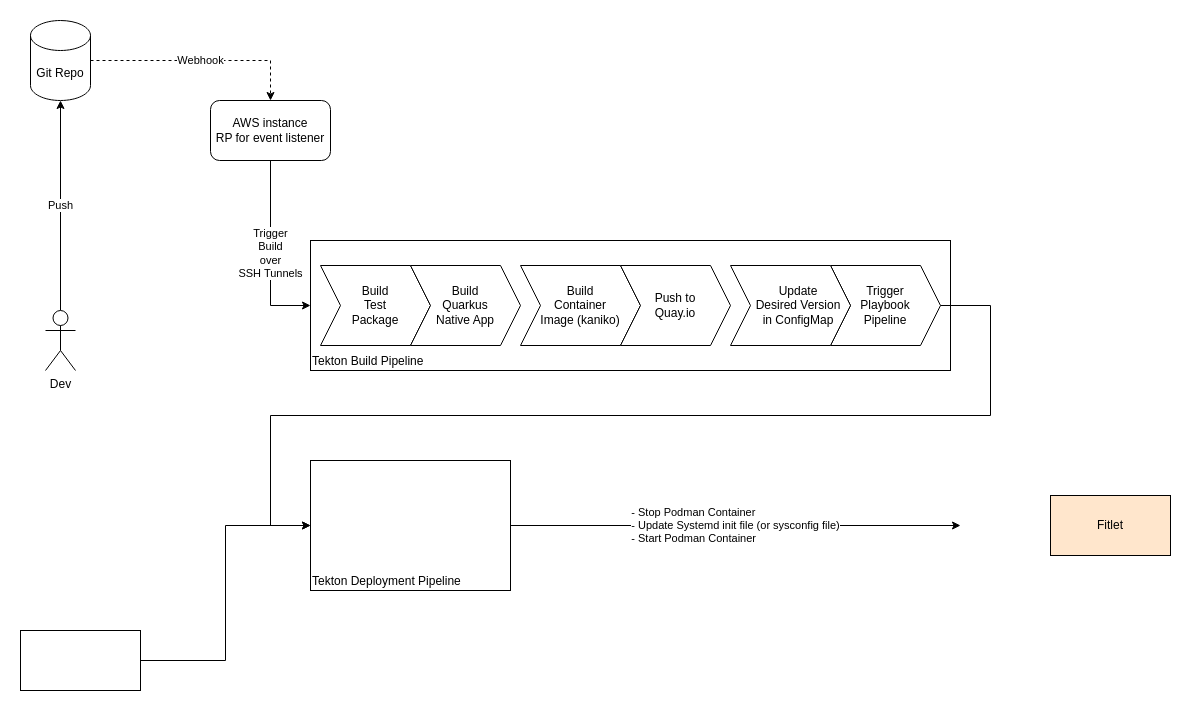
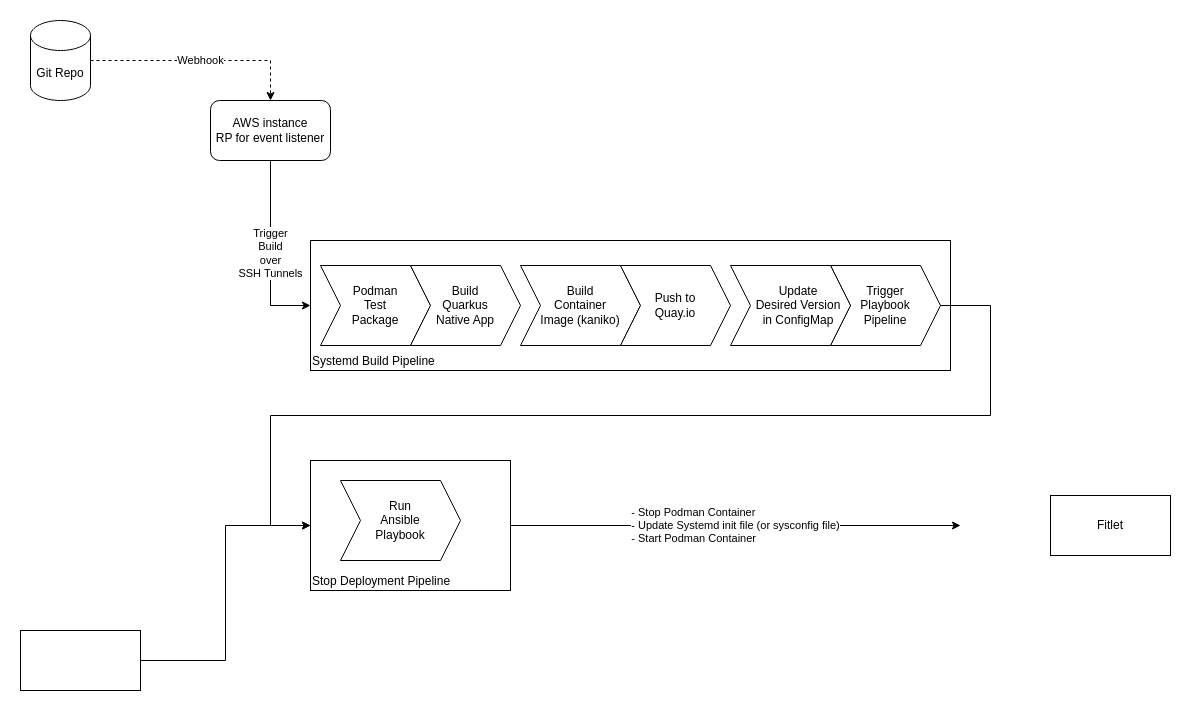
(61, 209) -> none
(376, 306) -> (376, 306)
(61, 341) -> none
(372, 360) -> (376, 360)
none -> (401, 521)
(1111, 526) -> (1111, 526)
(391, 580) -> (384, 580)
